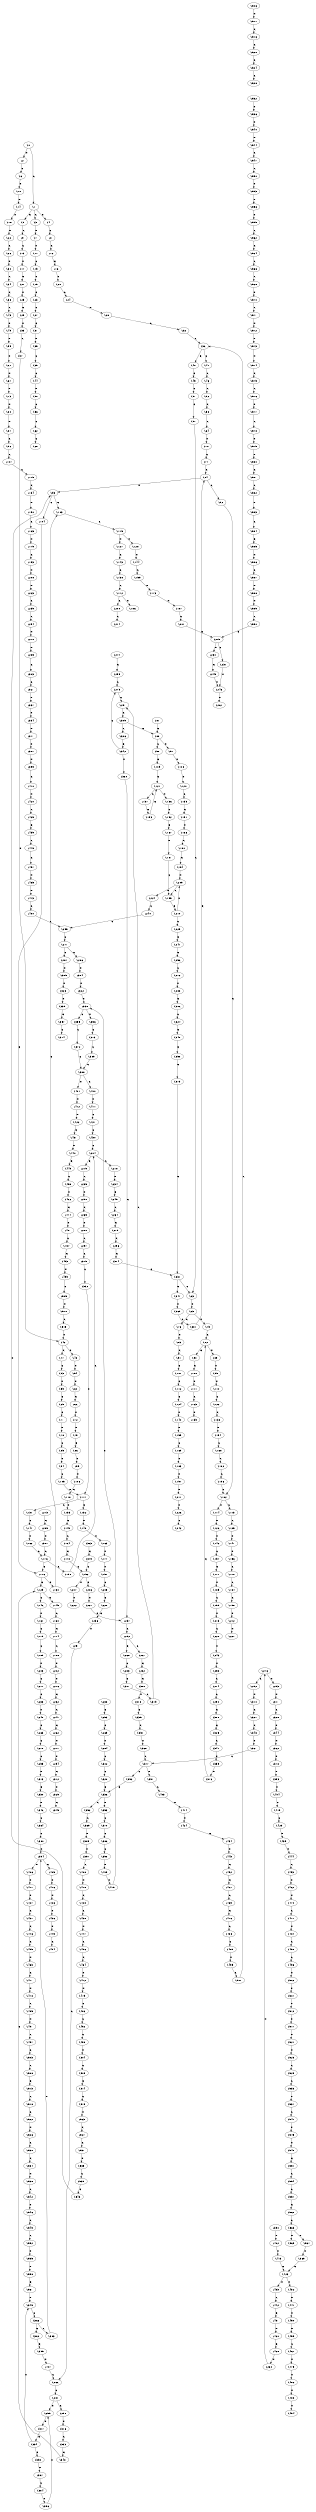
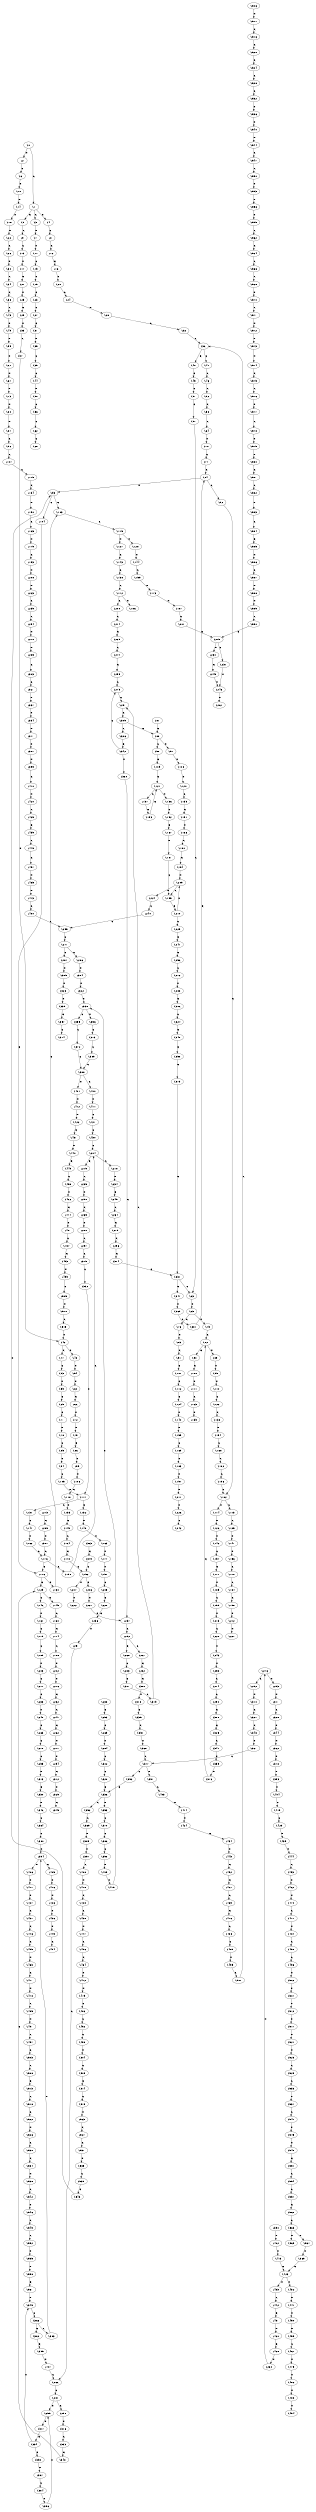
none -> (254, 90)
none -> (117, 639)
